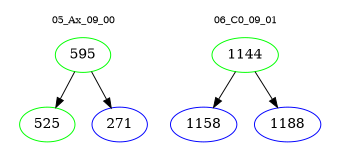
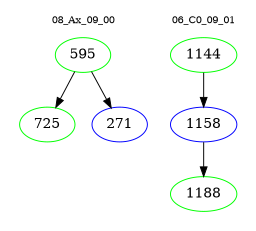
(83, 21) -> (83, 21)
(264, 85) -> (204, 155)
(47, 125) -> (47, 125)
(288, 125) -> (204, 194)
